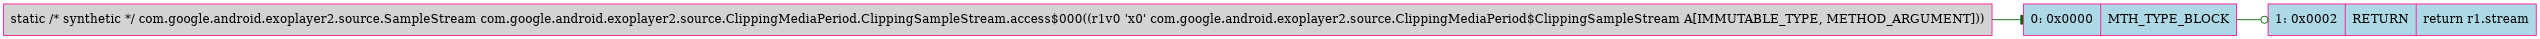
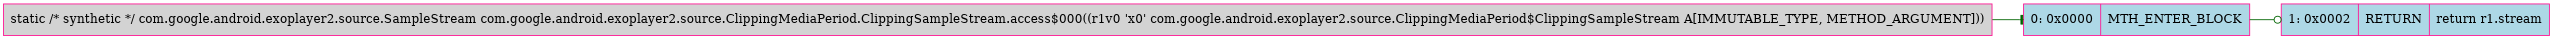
(2169, 19) -> (2175, 19)
